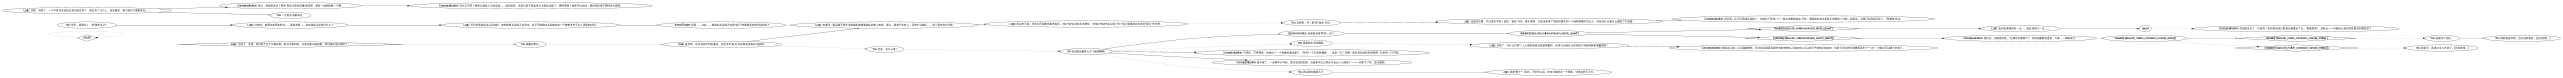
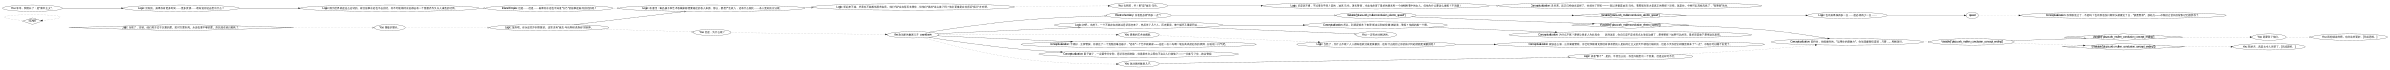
none -> (1008, 30)
(2471, 38) -> (2298, 37)
none -> (1746, 50)
